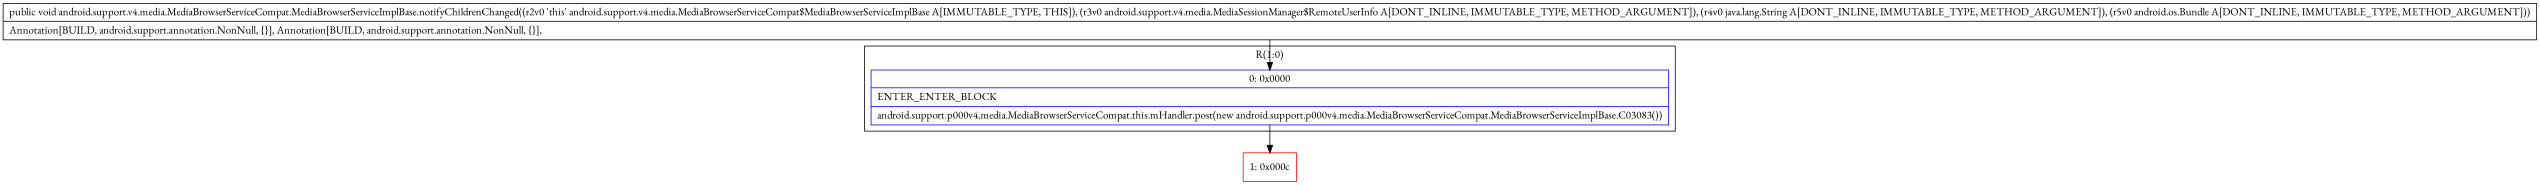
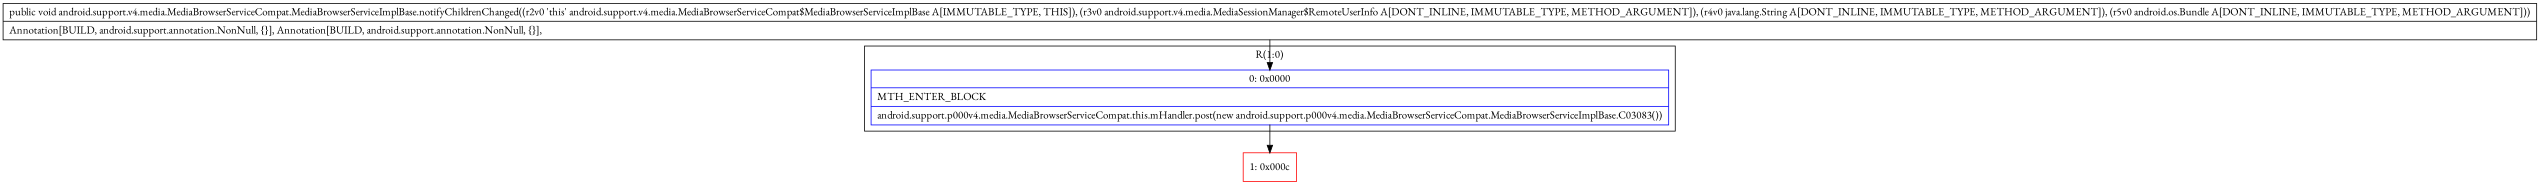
(937, 97) -> (932, 97)
